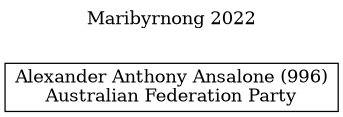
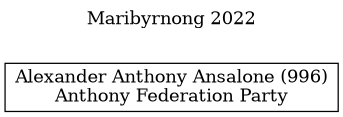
(172, 87) -> (172, 87)
